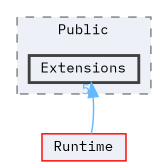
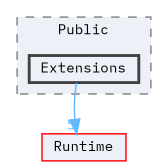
(93, 116) -> (74, 103)
